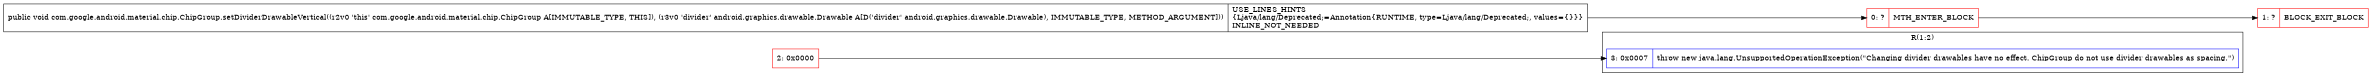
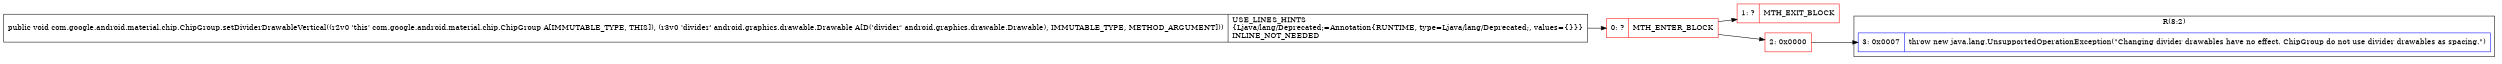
(2324, 18) -> (1799, 13)
none -> (1739, 37)
(1923, 38) -> (2174, 22)
